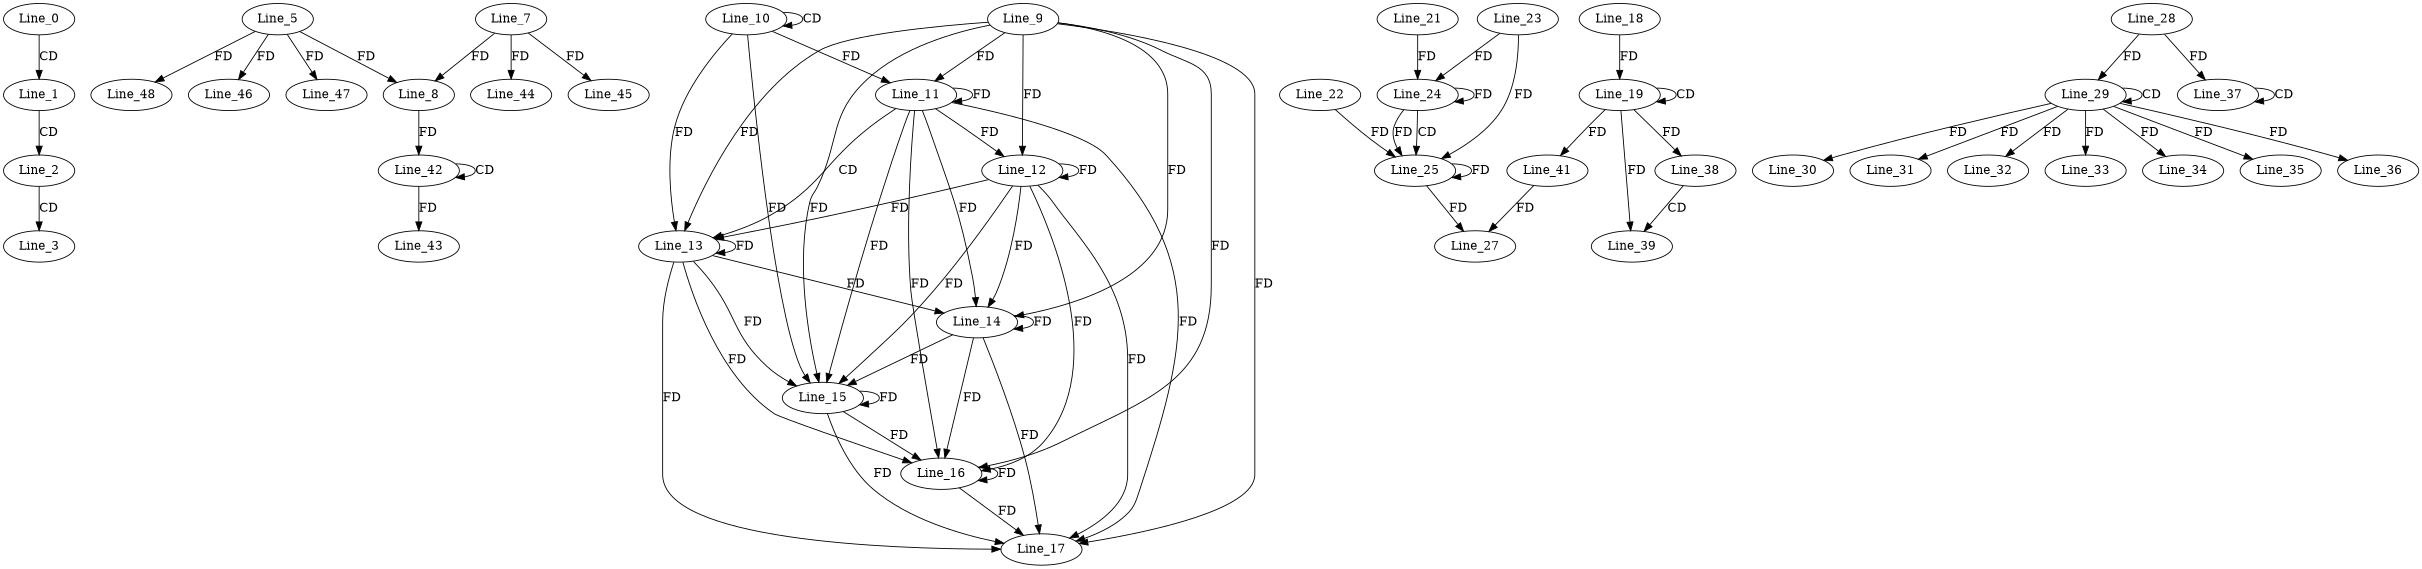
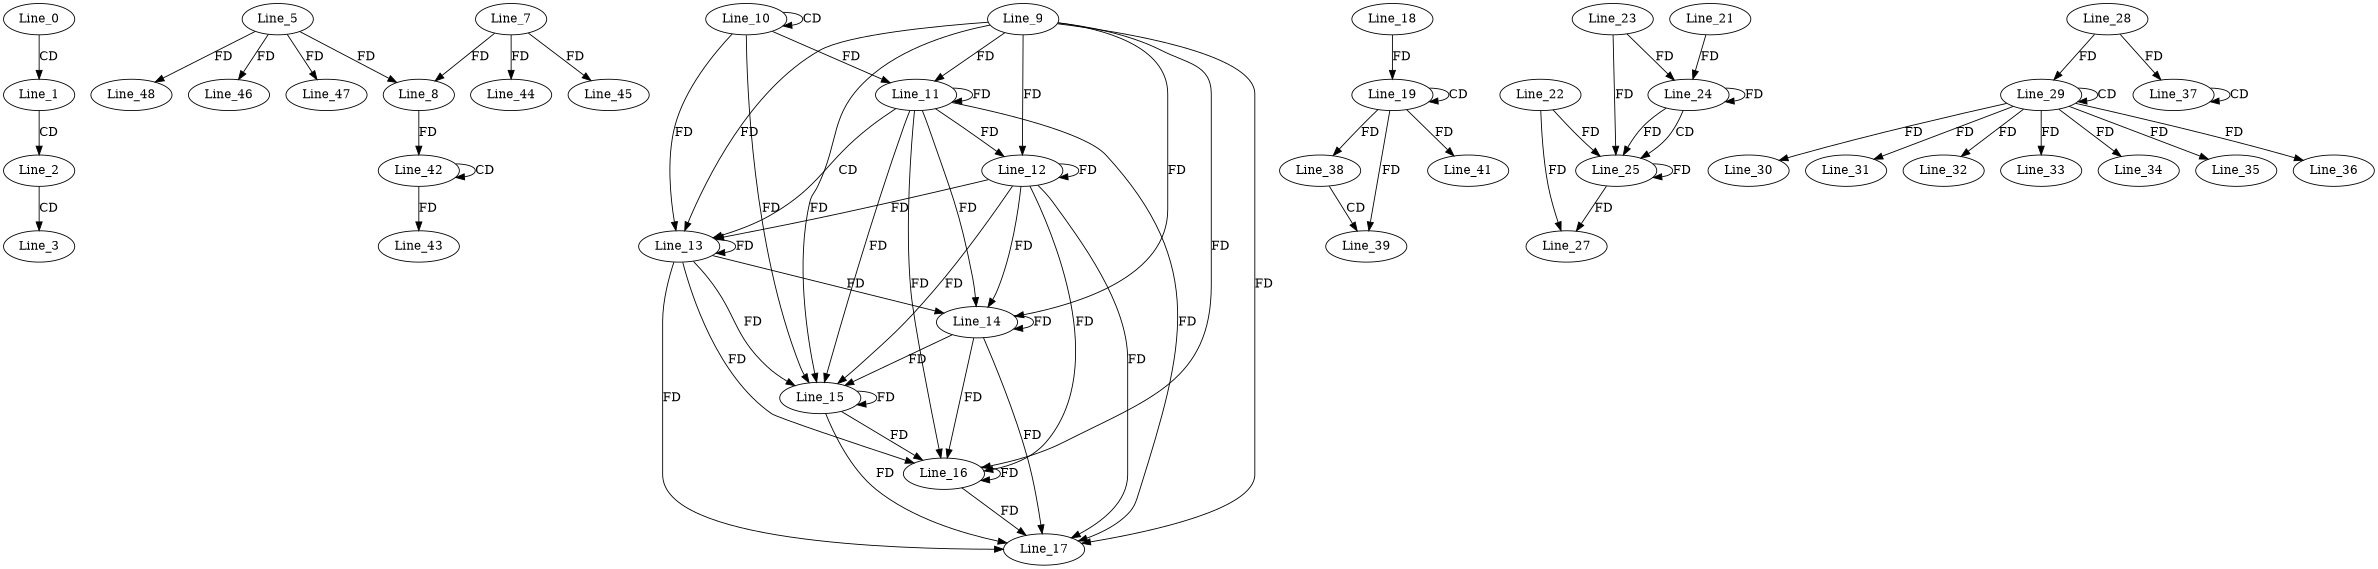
(1514, 205) -> (1545, 167)
